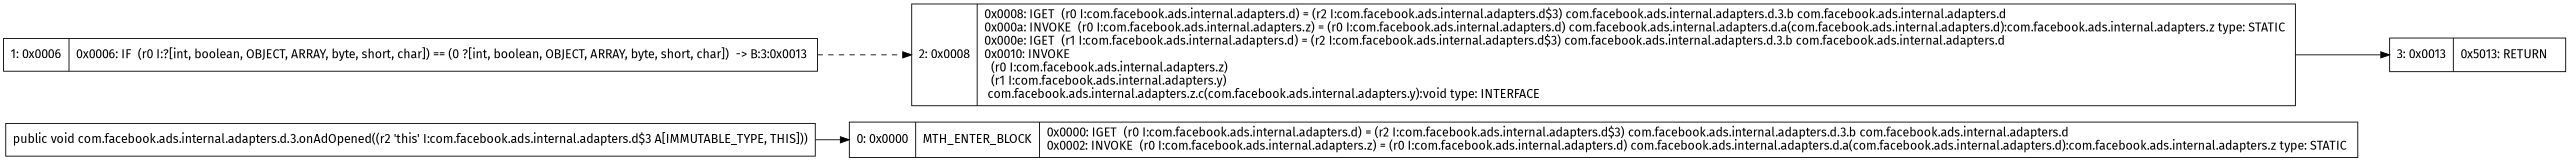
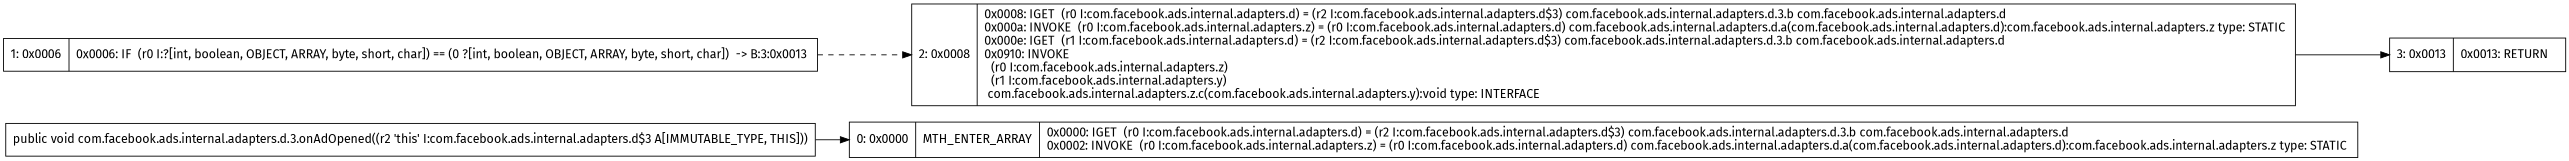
(1031, 54) -> (1030, 54)
(2509, 54) -> (2510, 54)
(978, 139) -> (978, 139)
